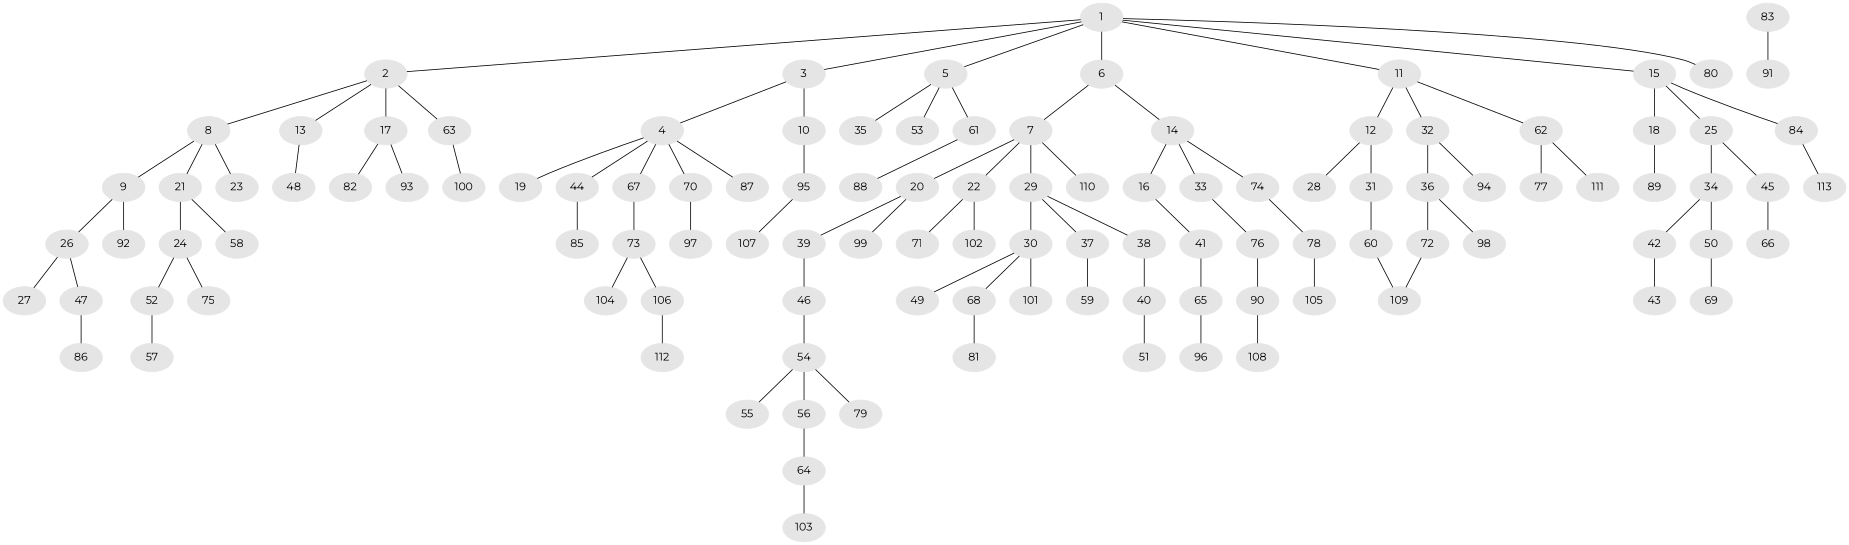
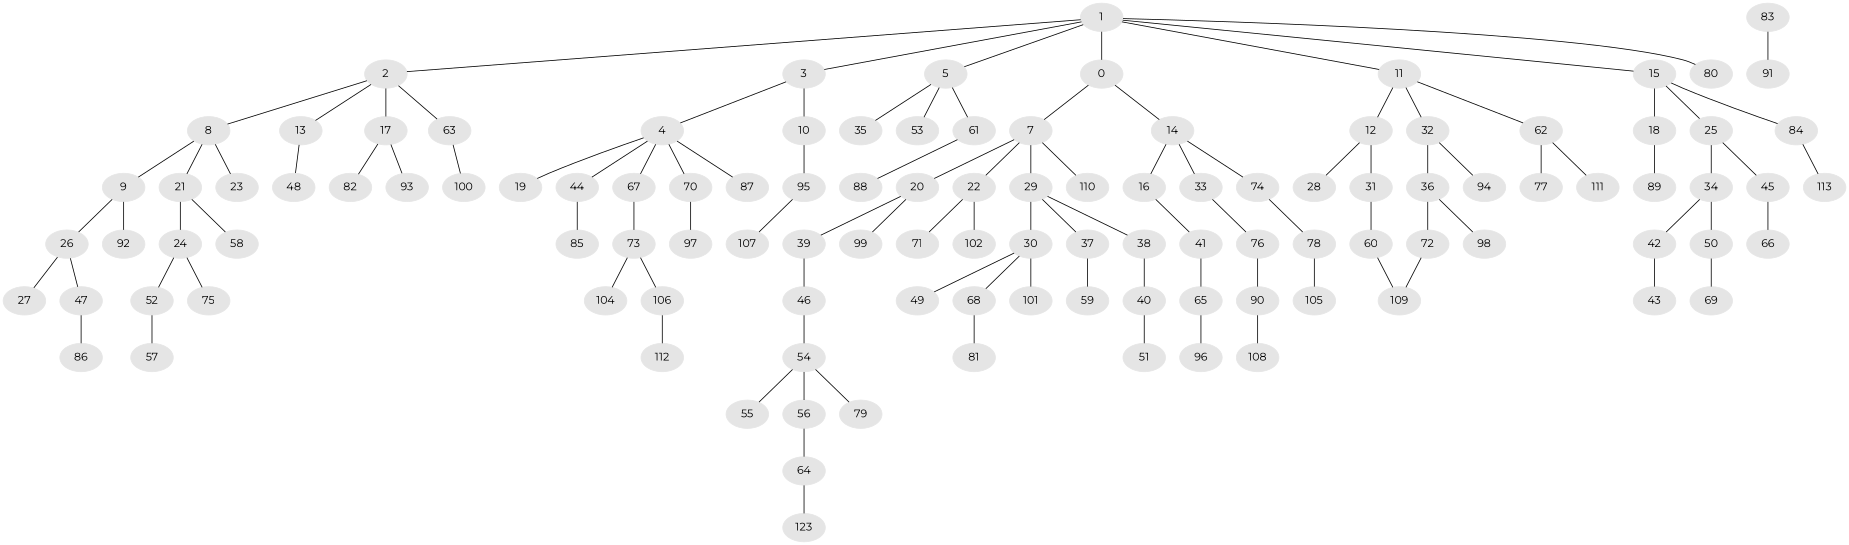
(1102, 74) -> (1102, 74)
(804, 528) -> (804, 528)
